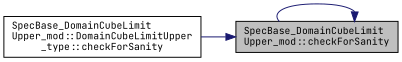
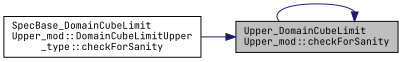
(317, 37) -> (317, 37)
